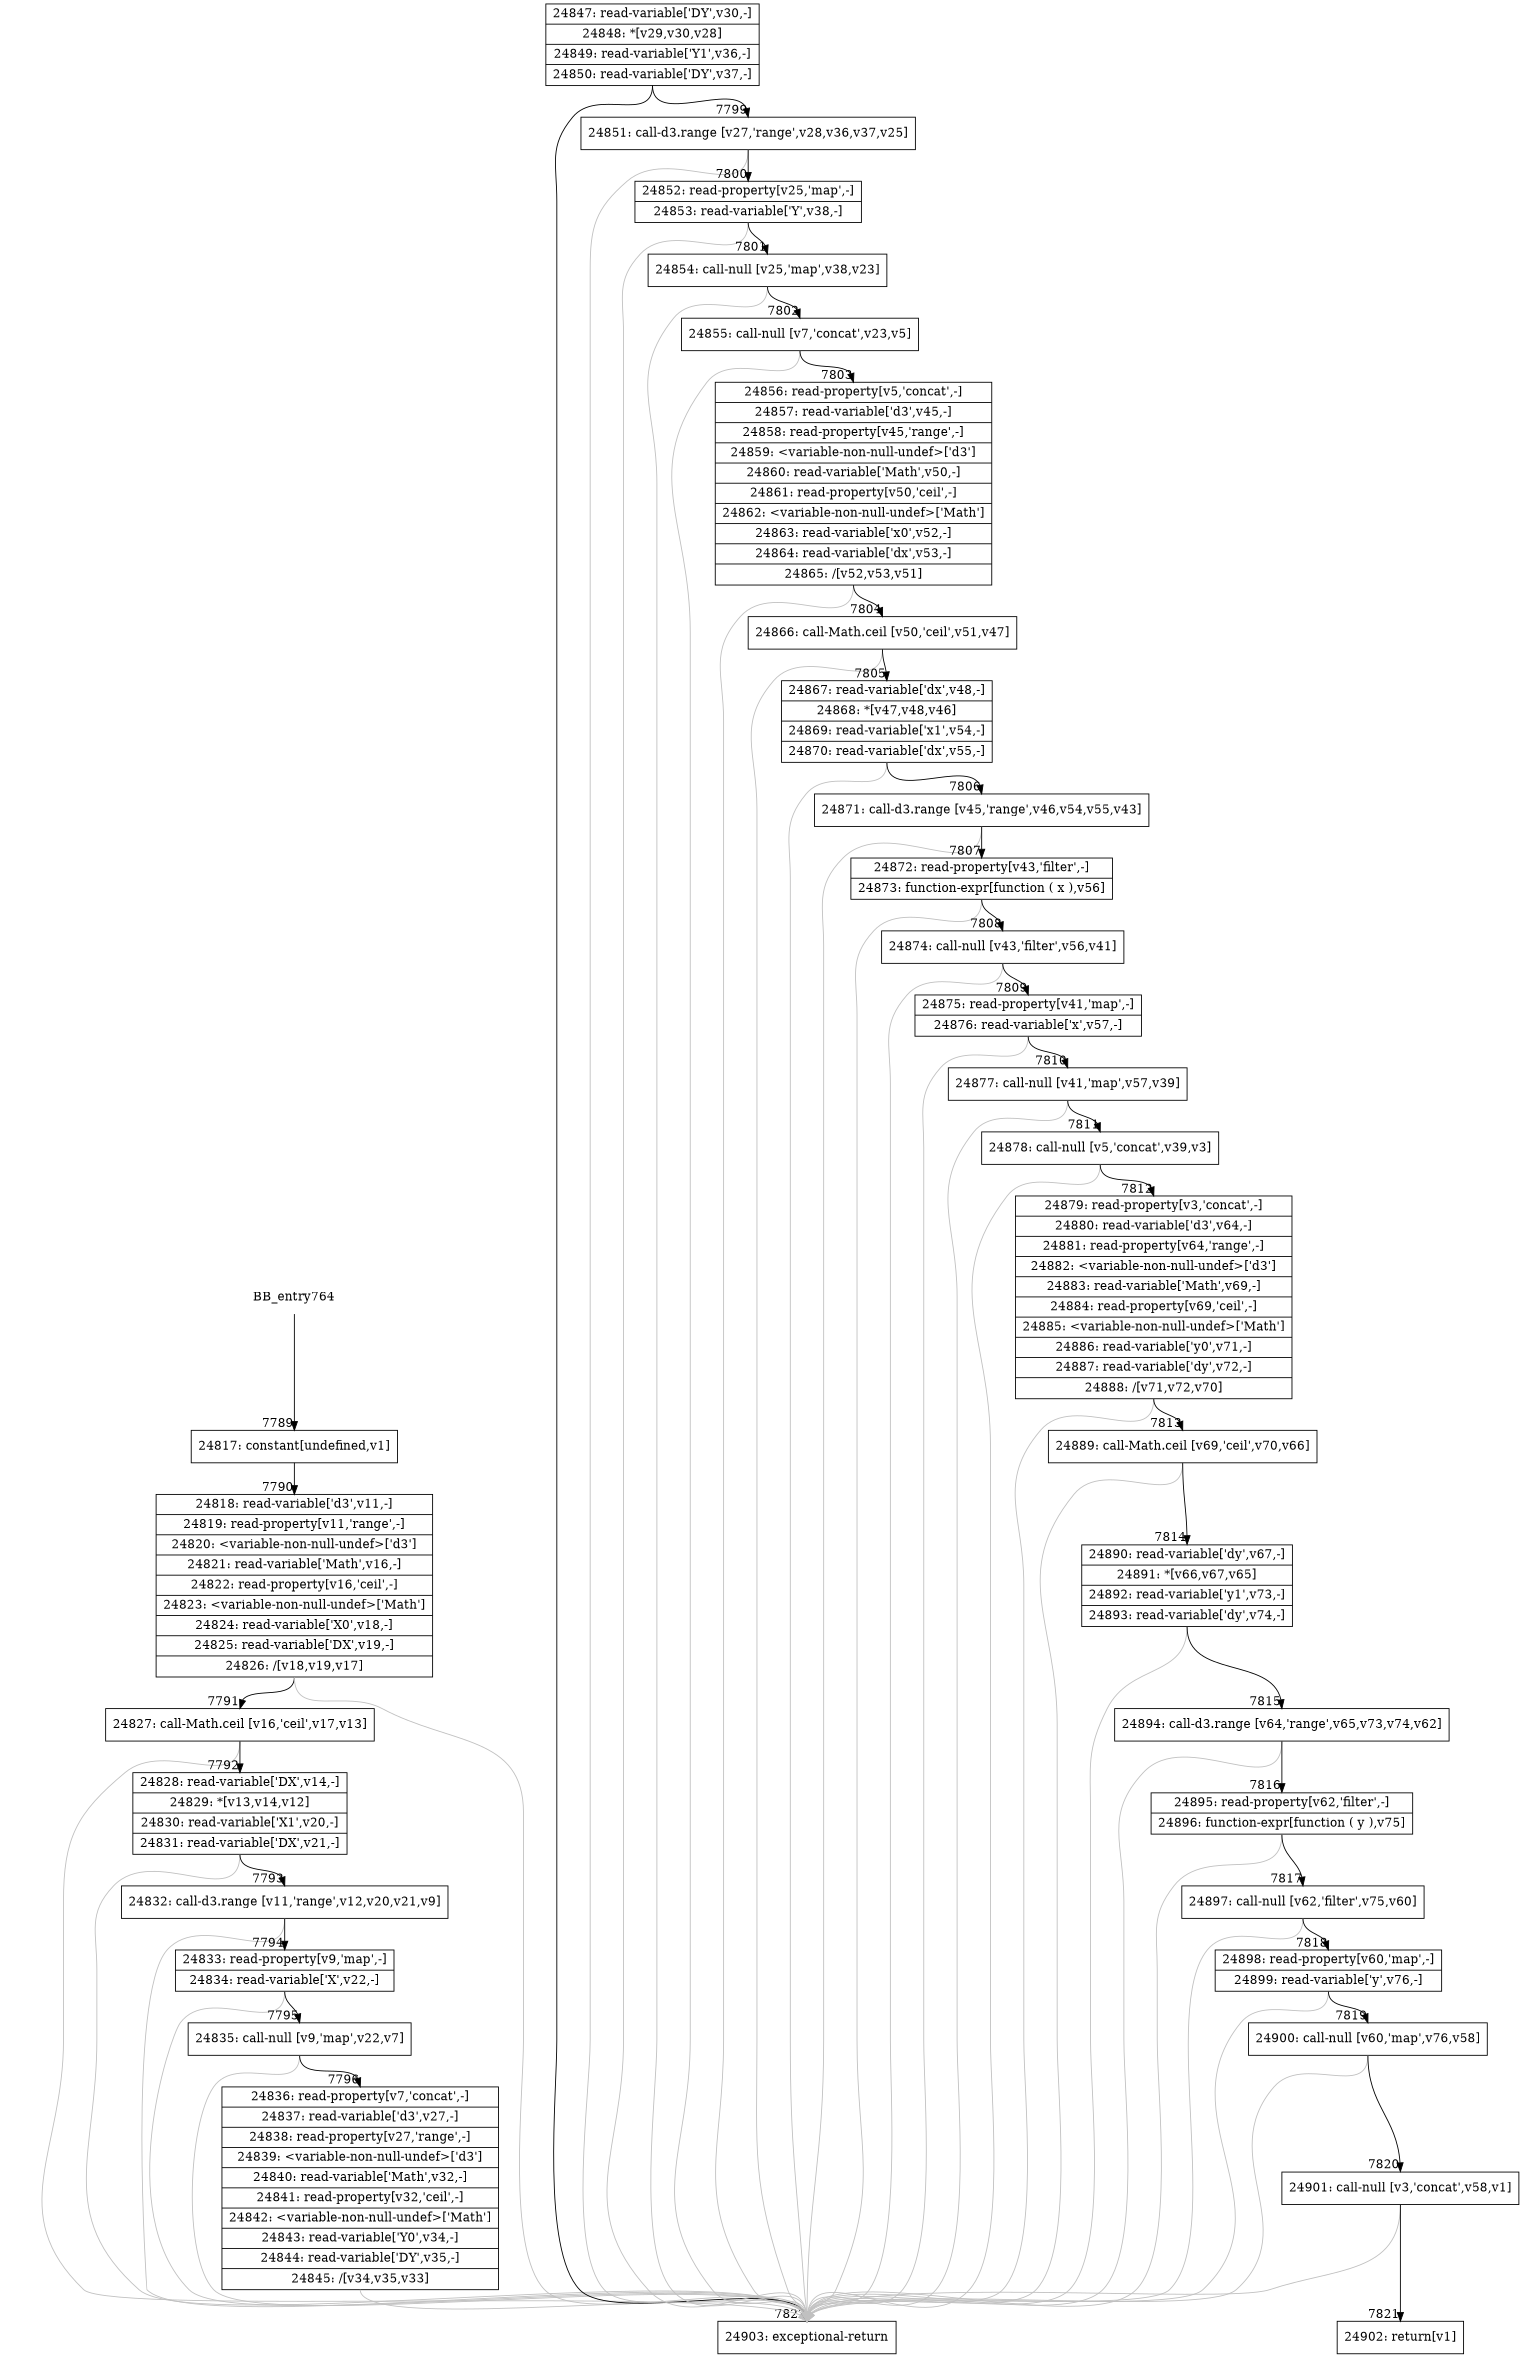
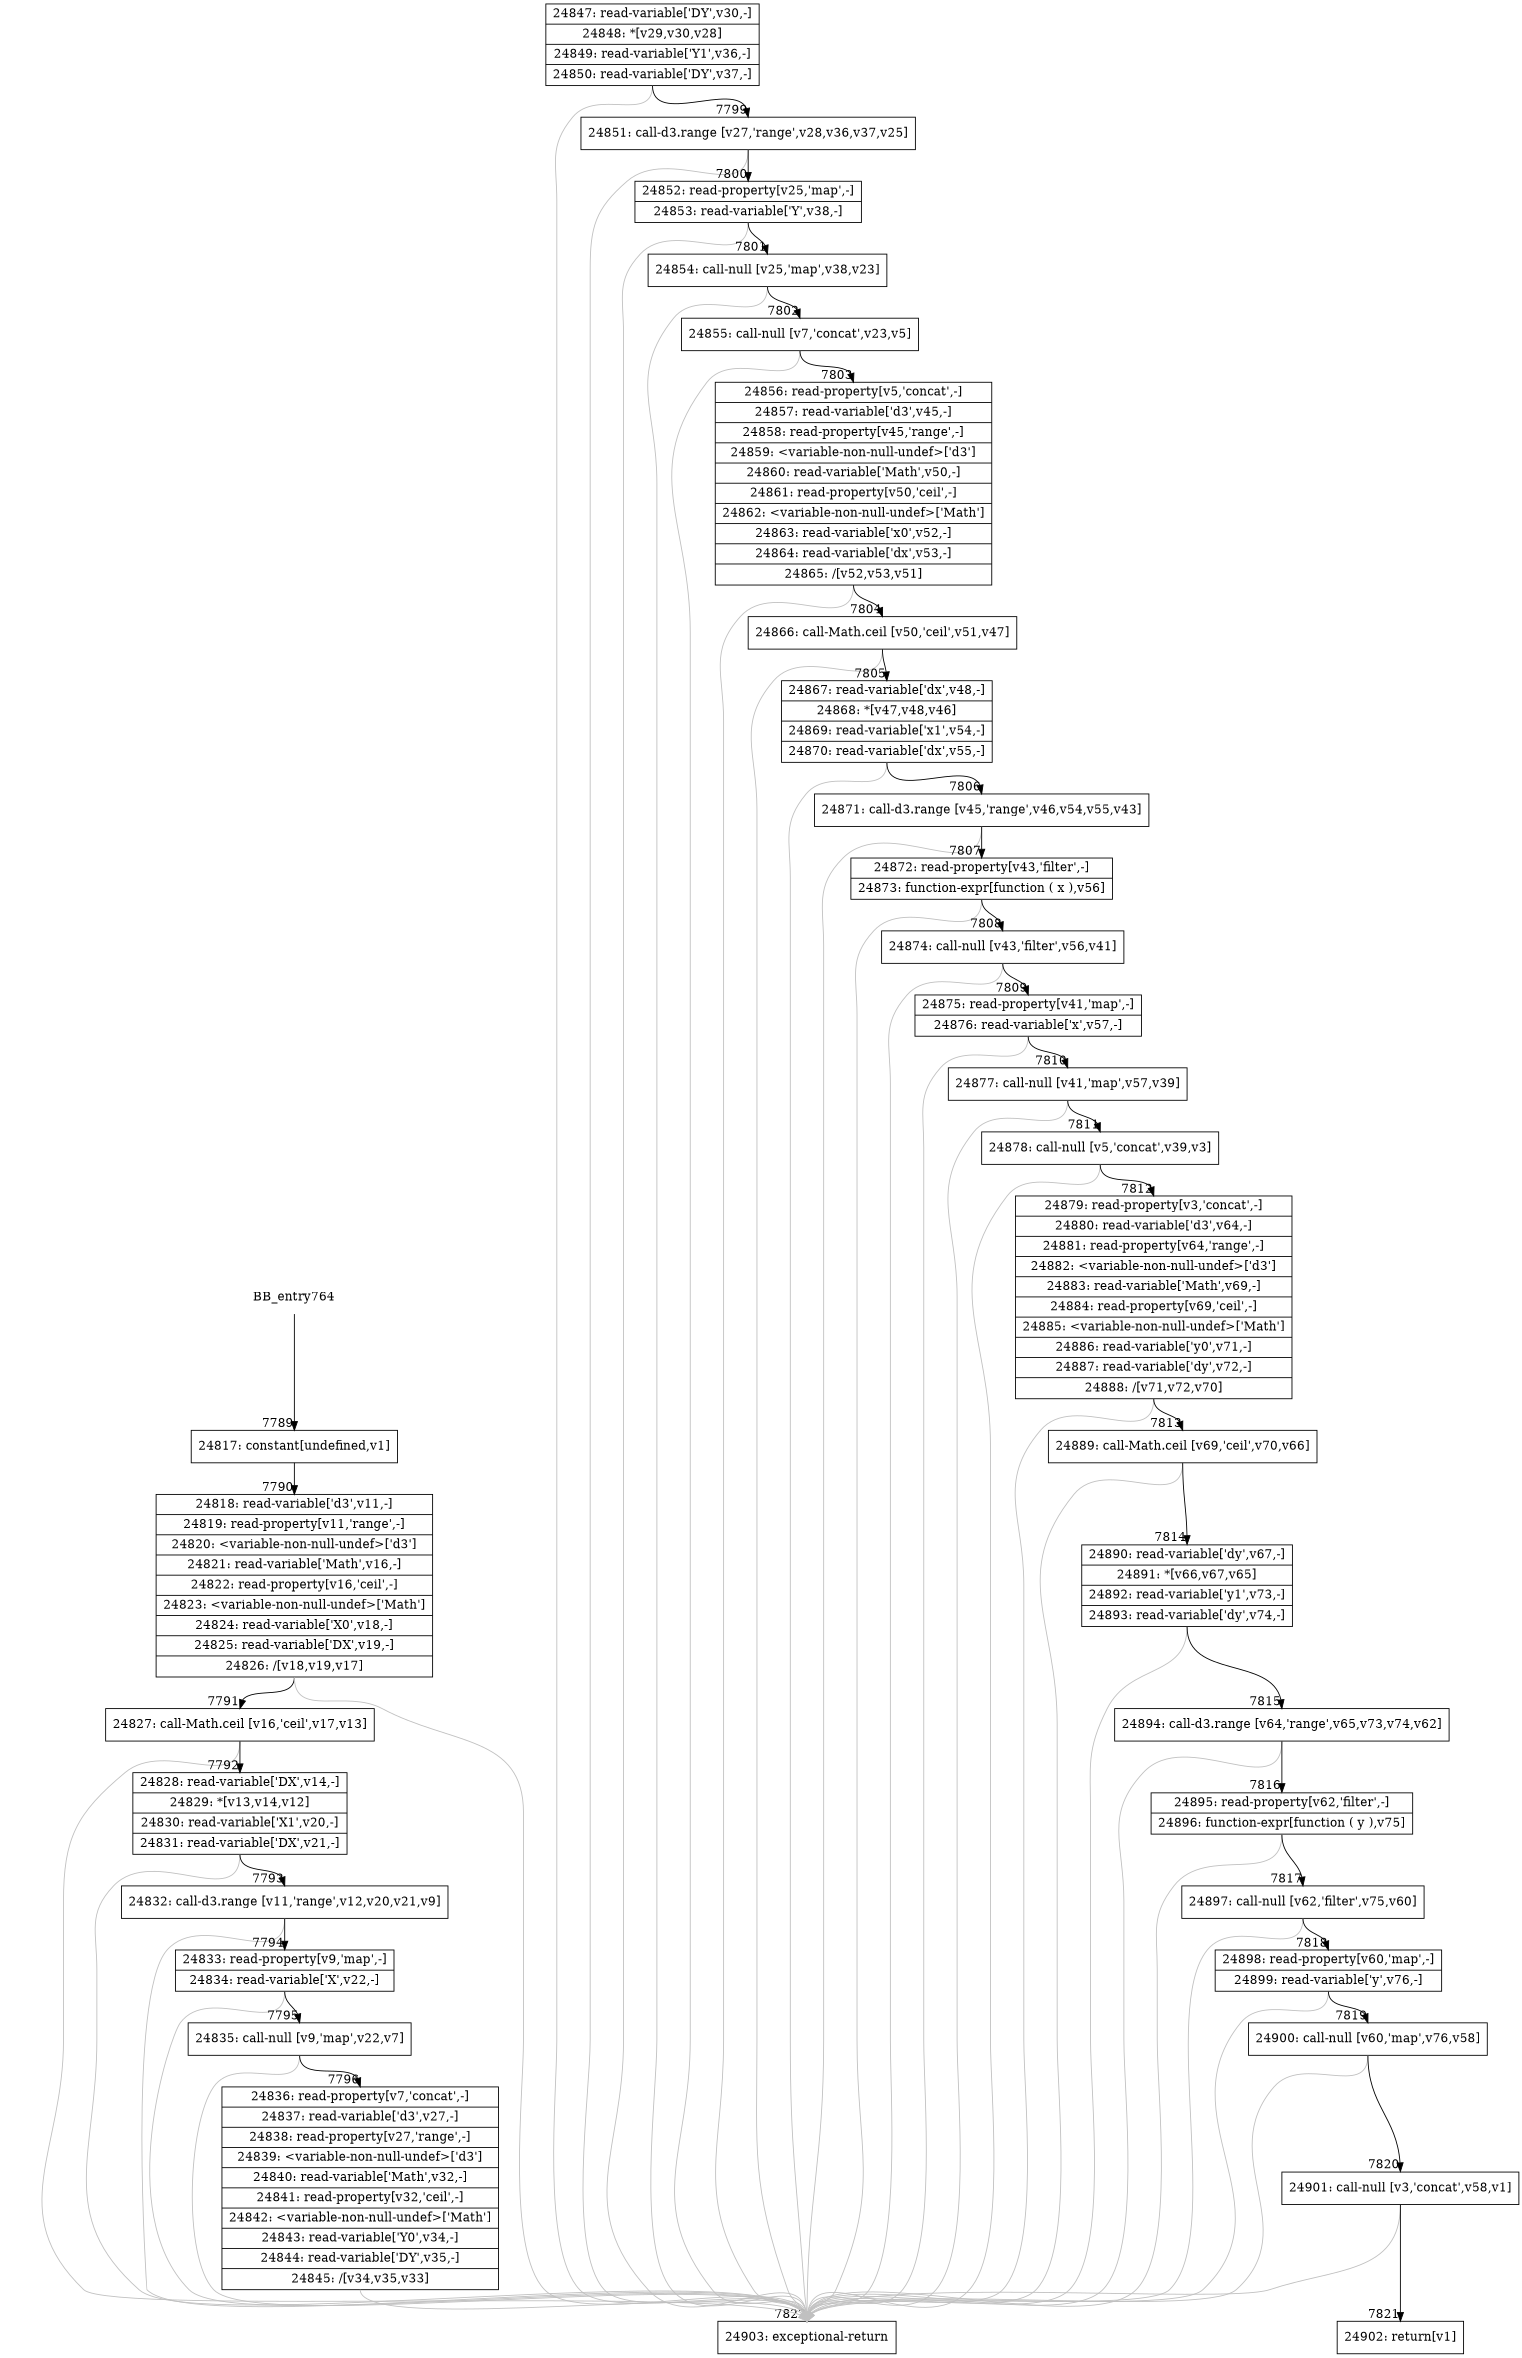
(557, 1272) -> (557, 1272)
